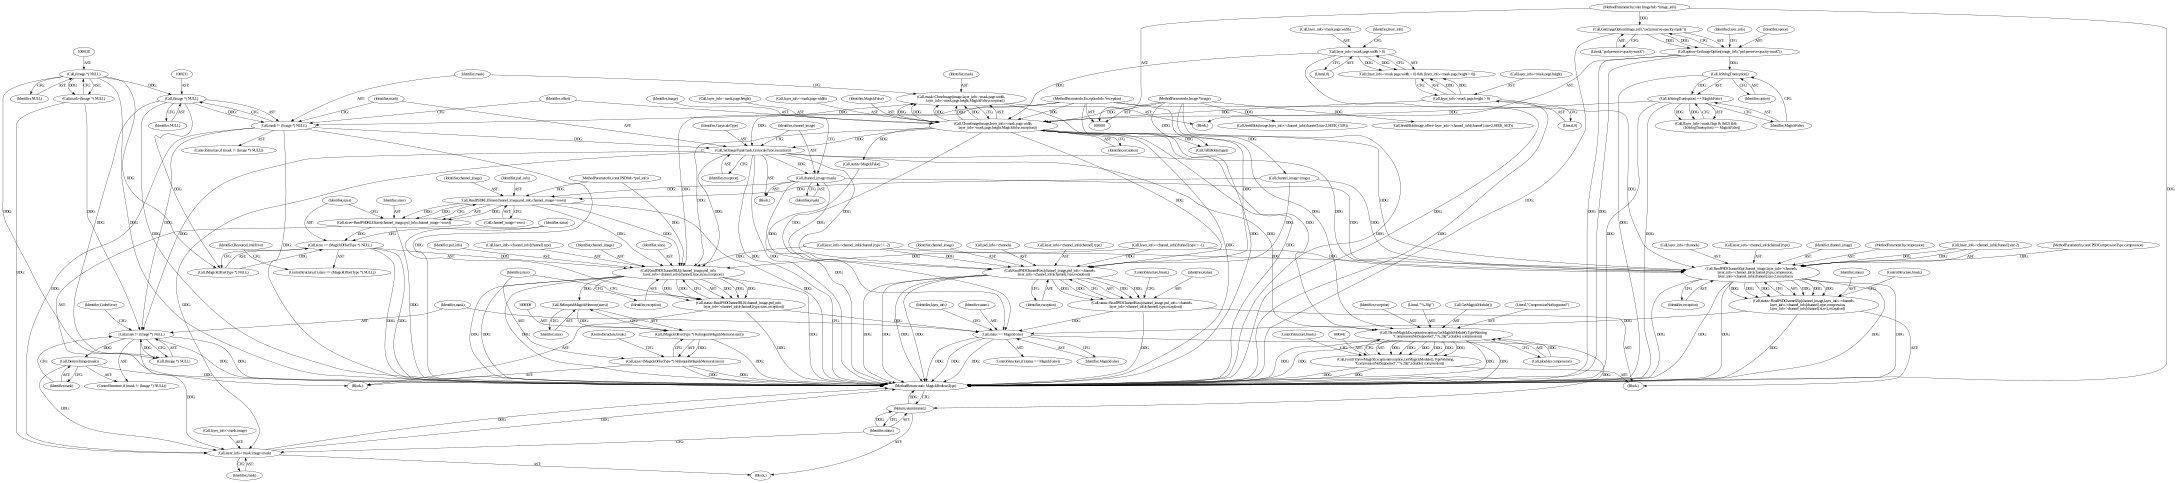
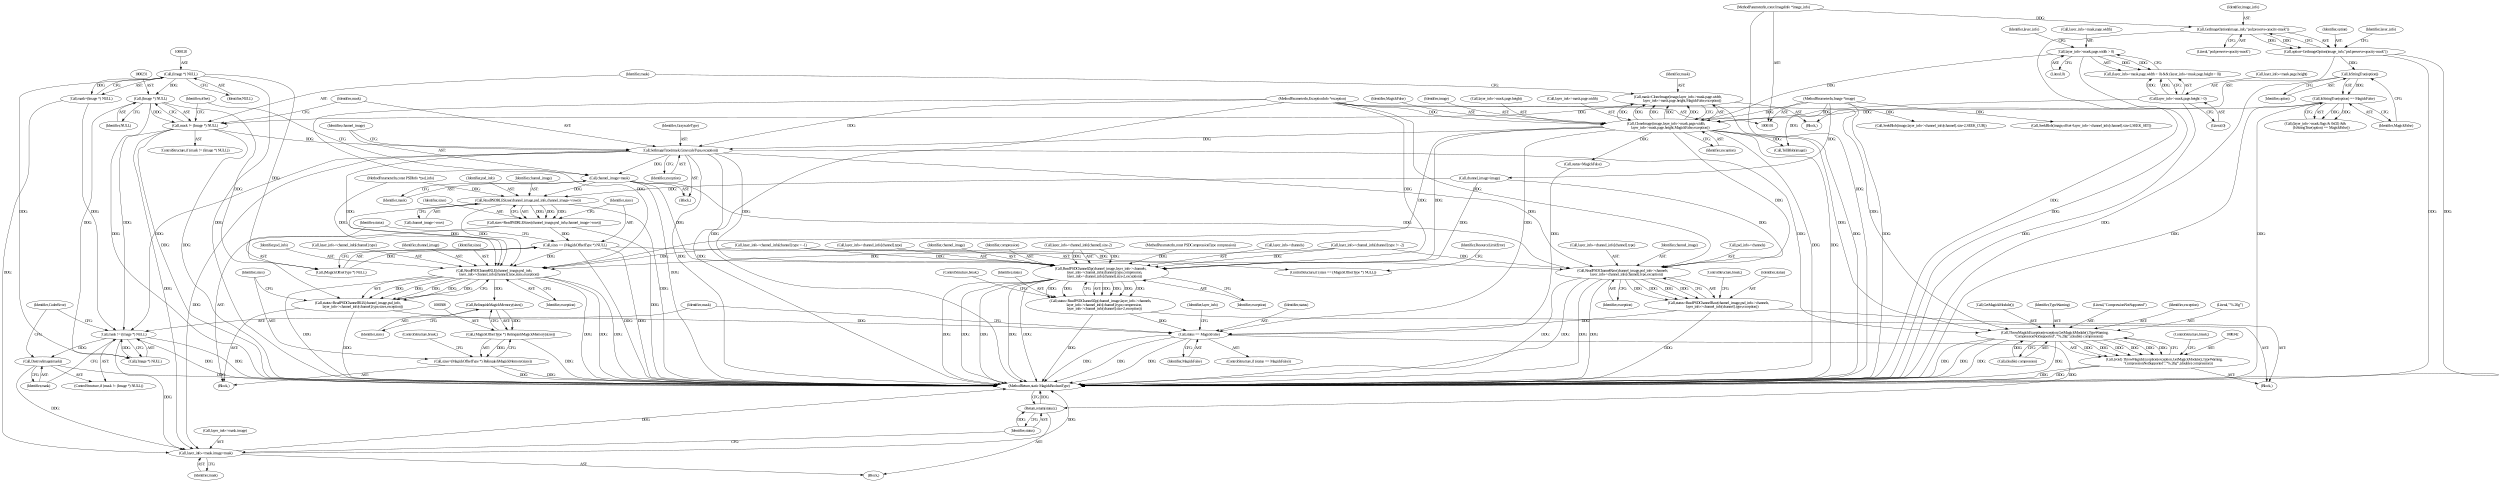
none -> (2243, 7)
none -> (800, 175)
(1900, 245) -> (1002, 245)
none -> (2052, 305)
none -> (32, 332)
